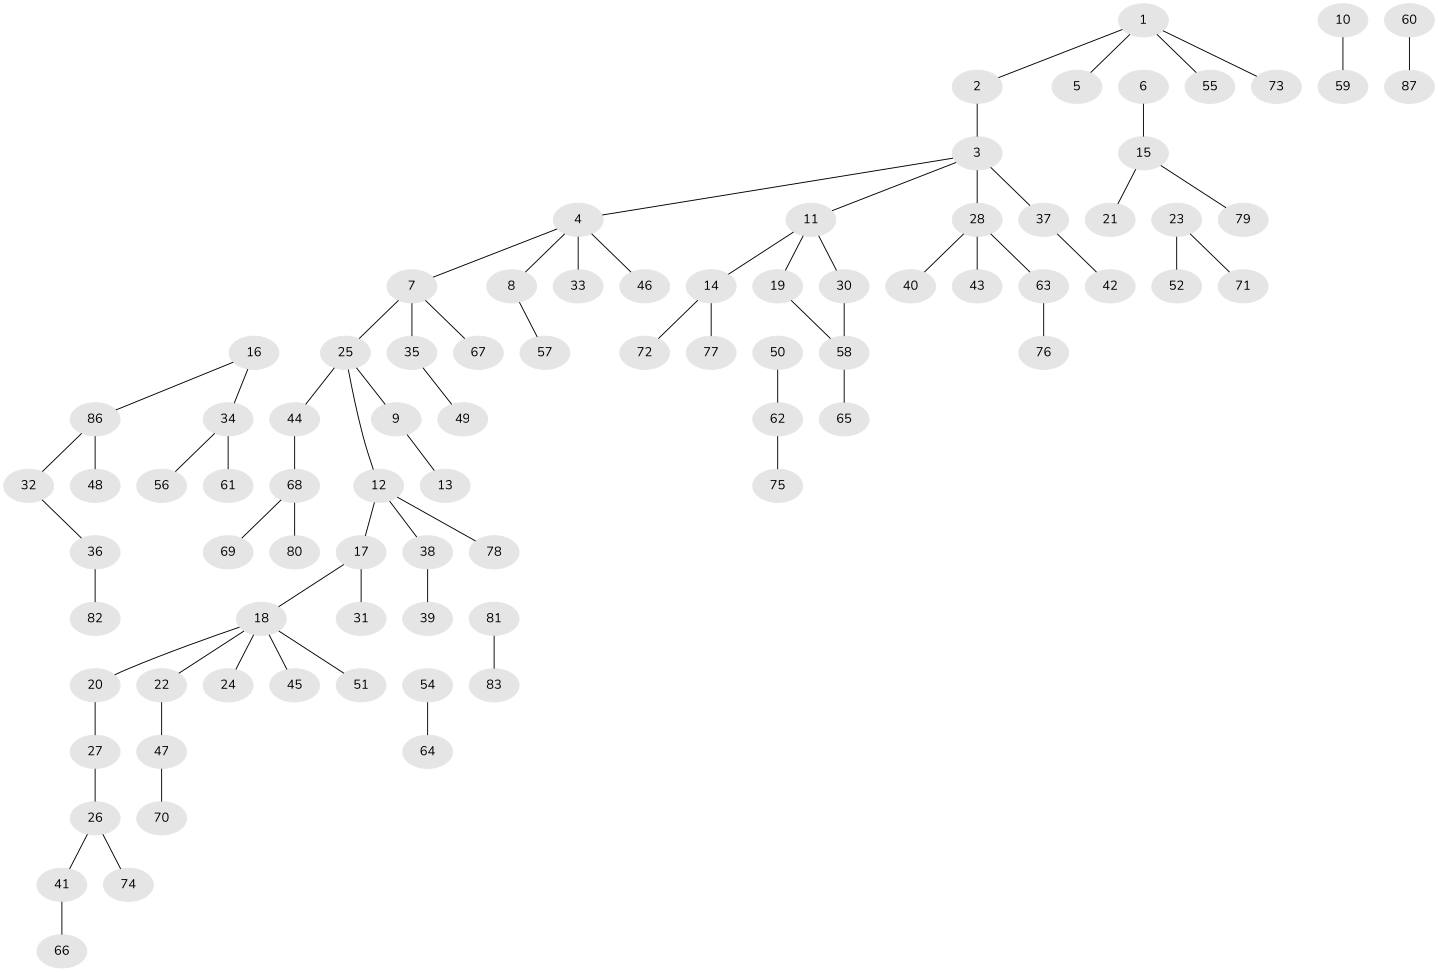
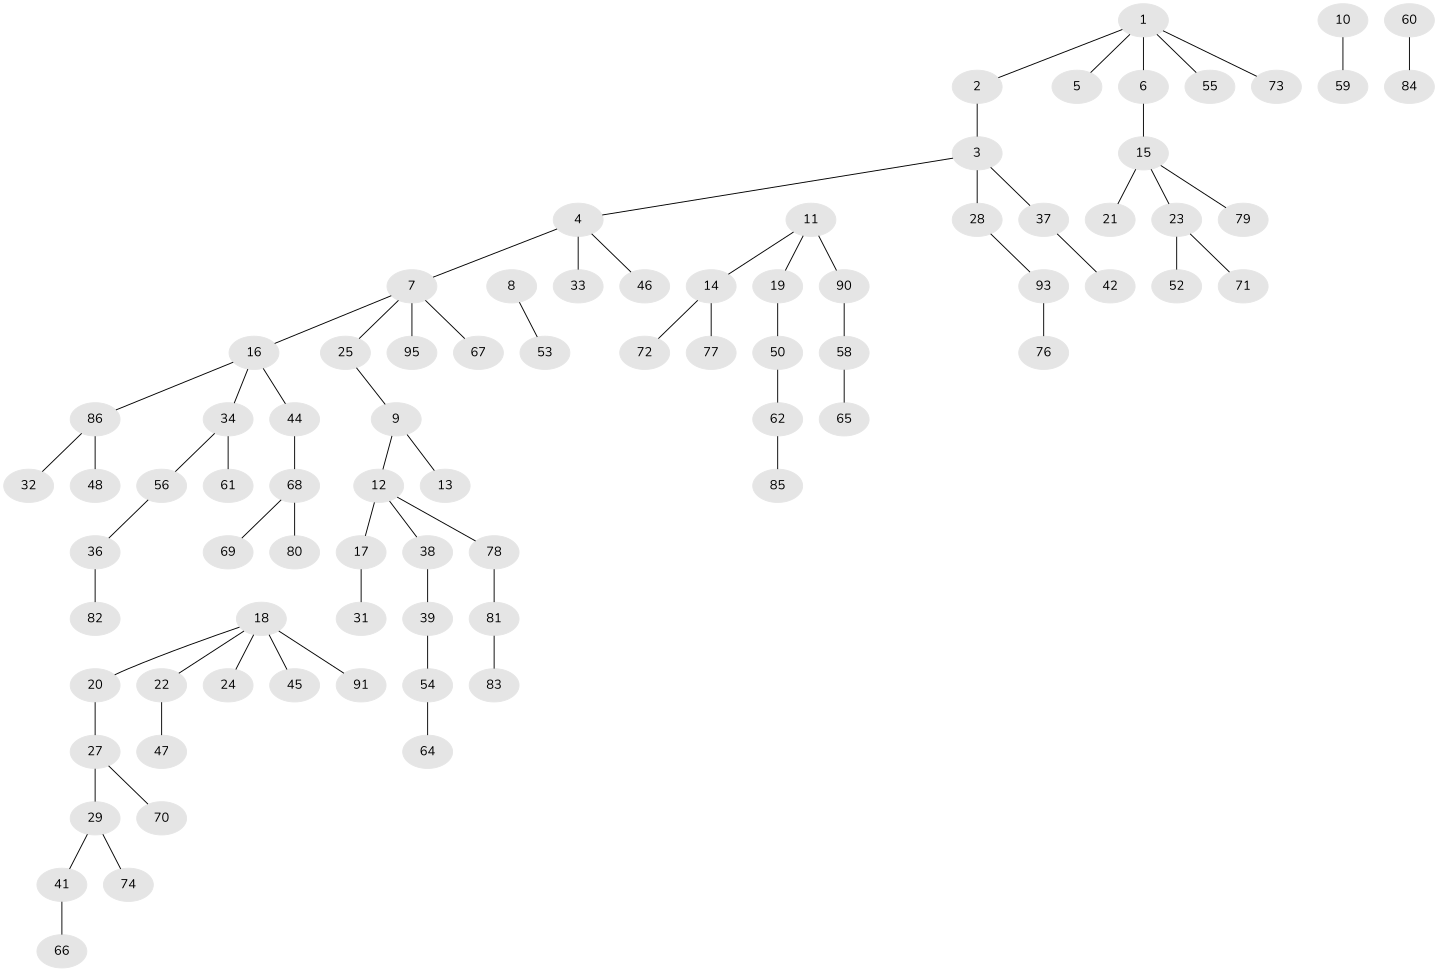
none -> (1143, 54)
(1409, 87) -> (1409, 87)
(894, 187) -> none
none -> (1160, 187)
(545, 253) -> none
(844, 286) -> (844, 286)
(911, 286) -> none
(977, 286) -> none
(1044, 286) -> (1044, 286)
(811, 319) -> (778, 320)
none -> (333, 320)
(412, 353) -> (412, 353)
(545, 353) -> (545, 353)
(320, 386) -> (274, 386)
(463, 419) -> none
(359, 420) -> (387, 453)
(778, 486) -> (778, 486)
(62, 519) -> (128, 519)
(311, 586) -> none
none -> (494, 586)
none -> (428, 652)
(361, 685) -> (361, 685)
(162, 785) -> (128, 785)
(95, 818) -> (95, 818)
